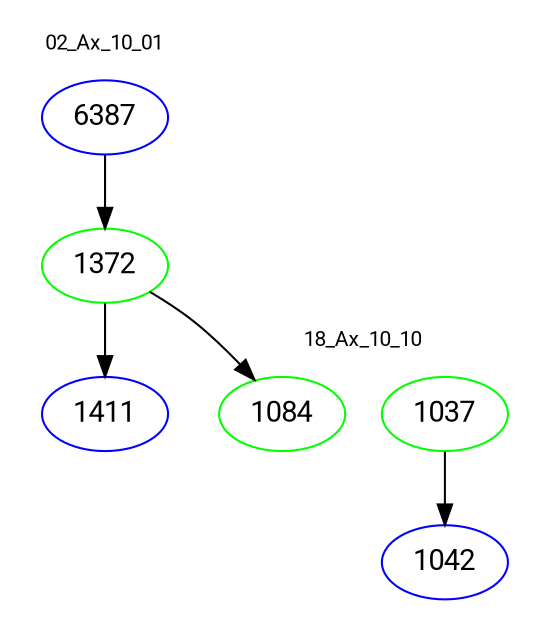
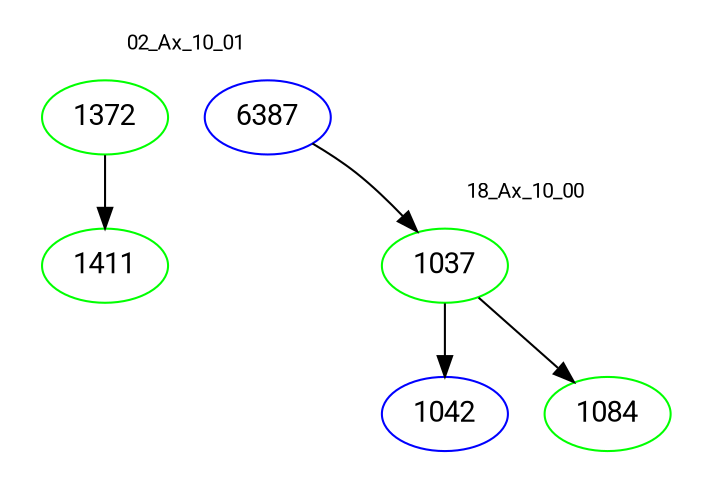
(105, 181) -> (378, 192)
(215, 340) -> (518, 333)
(364, 341) -> (526, 193)
(105, 414) -> (105, 266)
